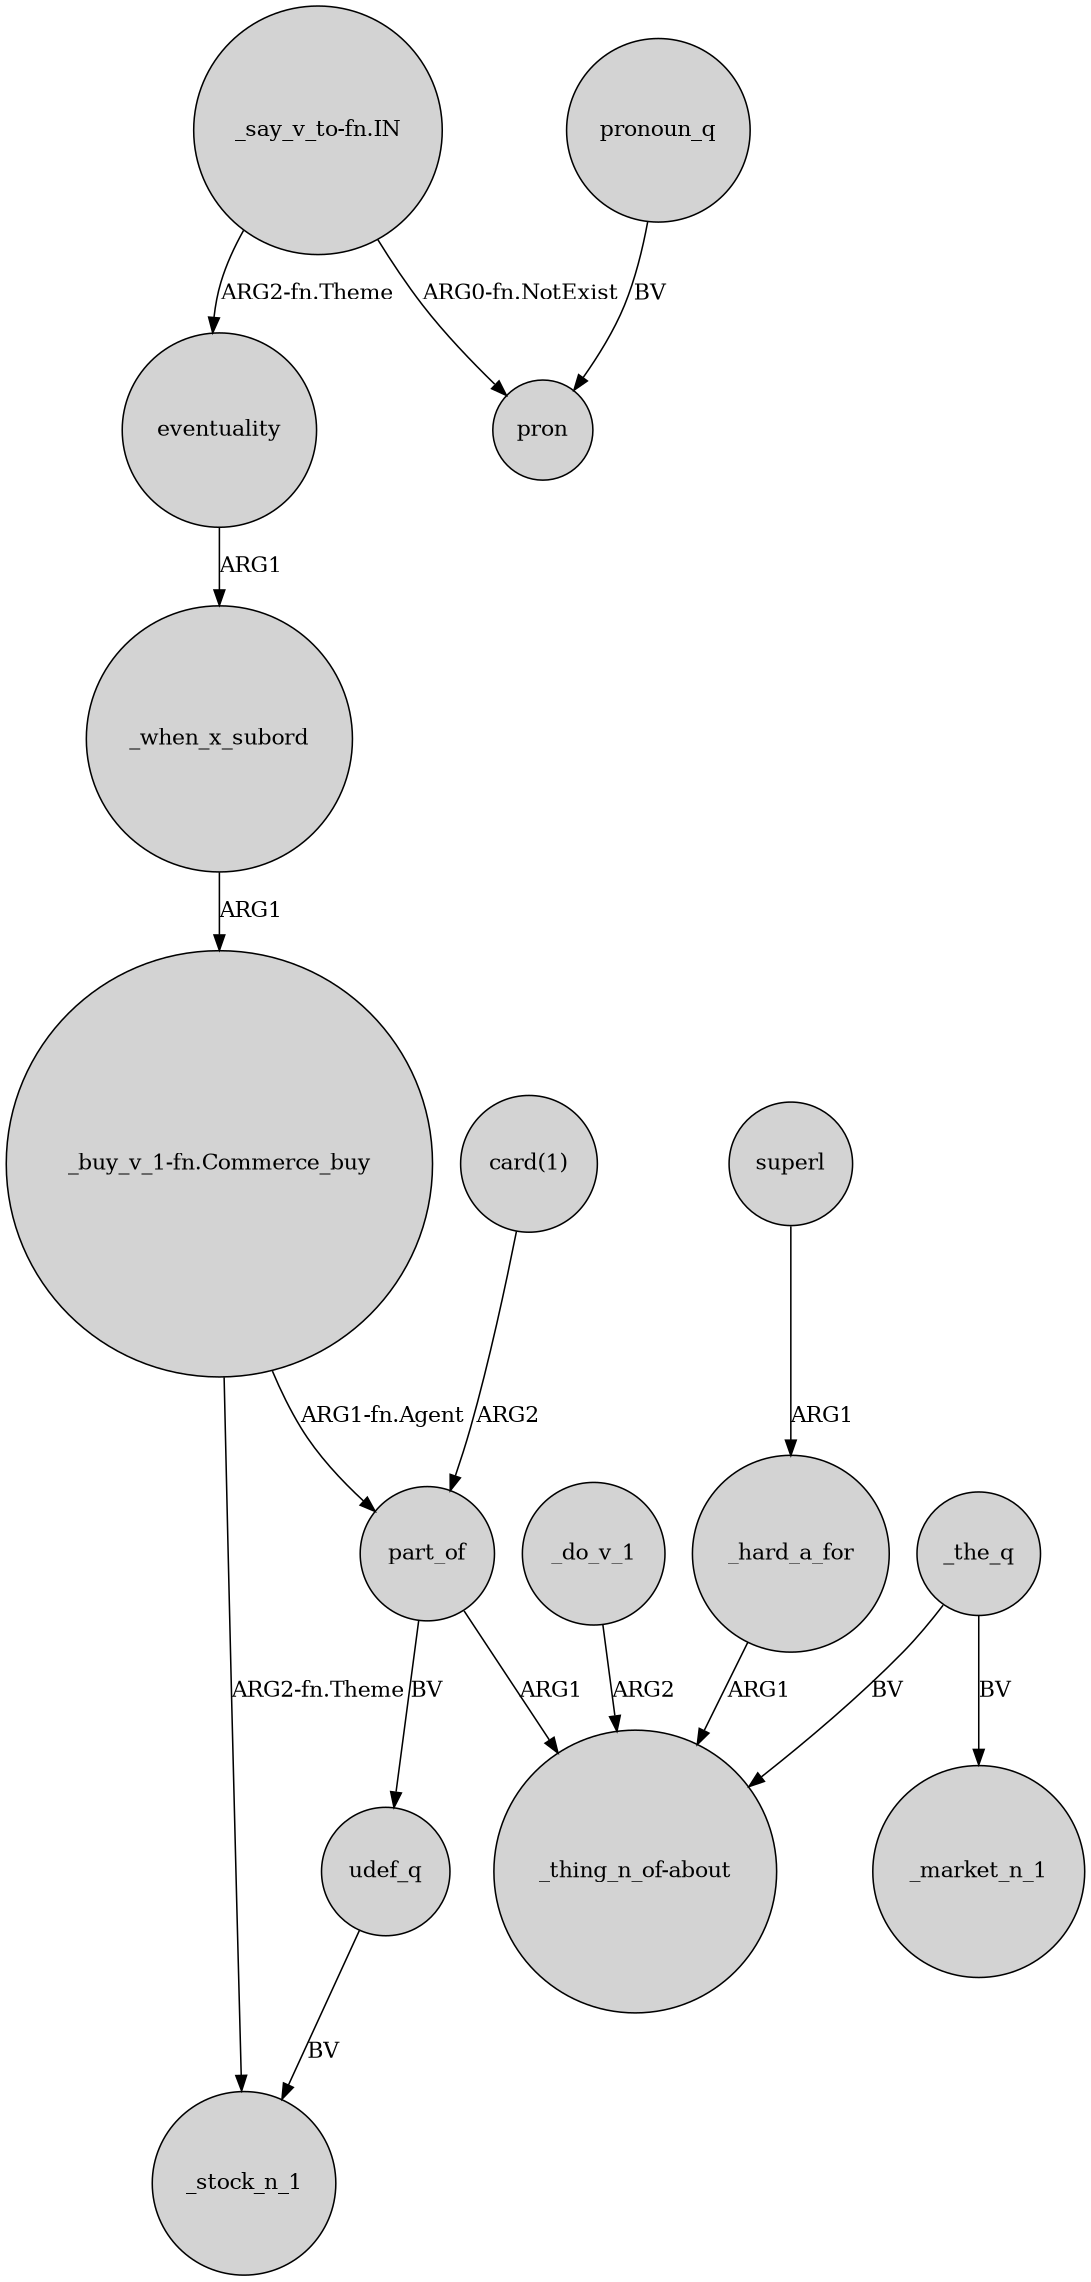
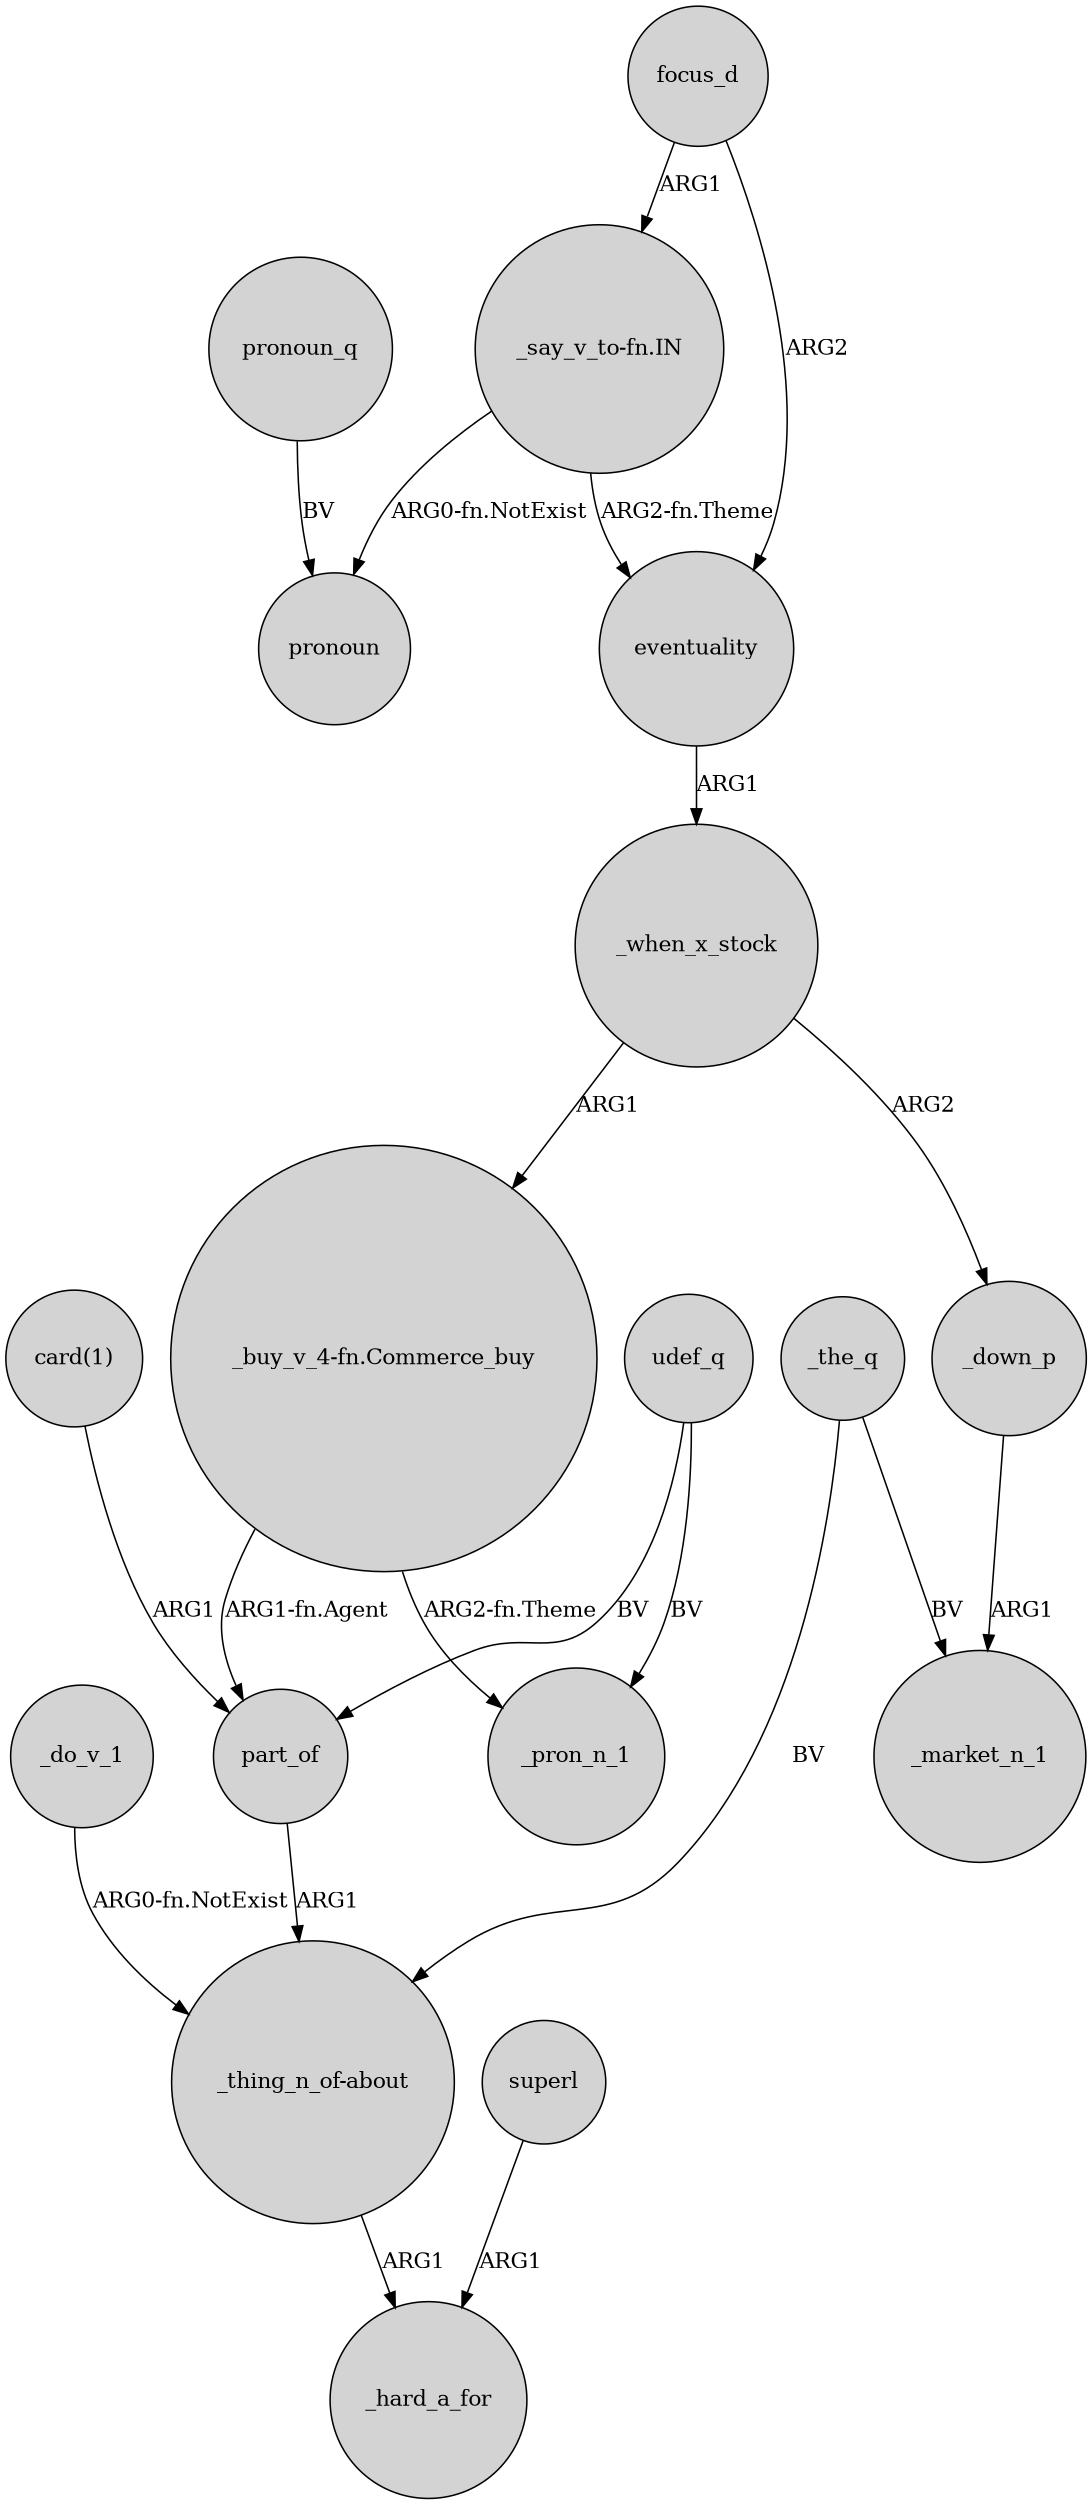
none -> (698, 76)
(543, 430) -> (335, 649)
(219, 739) -> (697, 946)
(219, 1164) -> (384, 1359)
none -> (1009, 1359)
(508, 1416) -> (184, 1611)
(726, 1686) -> (375, 2254)
(644, 1691) -> (191, 1902)
(407, 1706) -> (578, 1635)
(244, 2183) -> (576, 1756)
